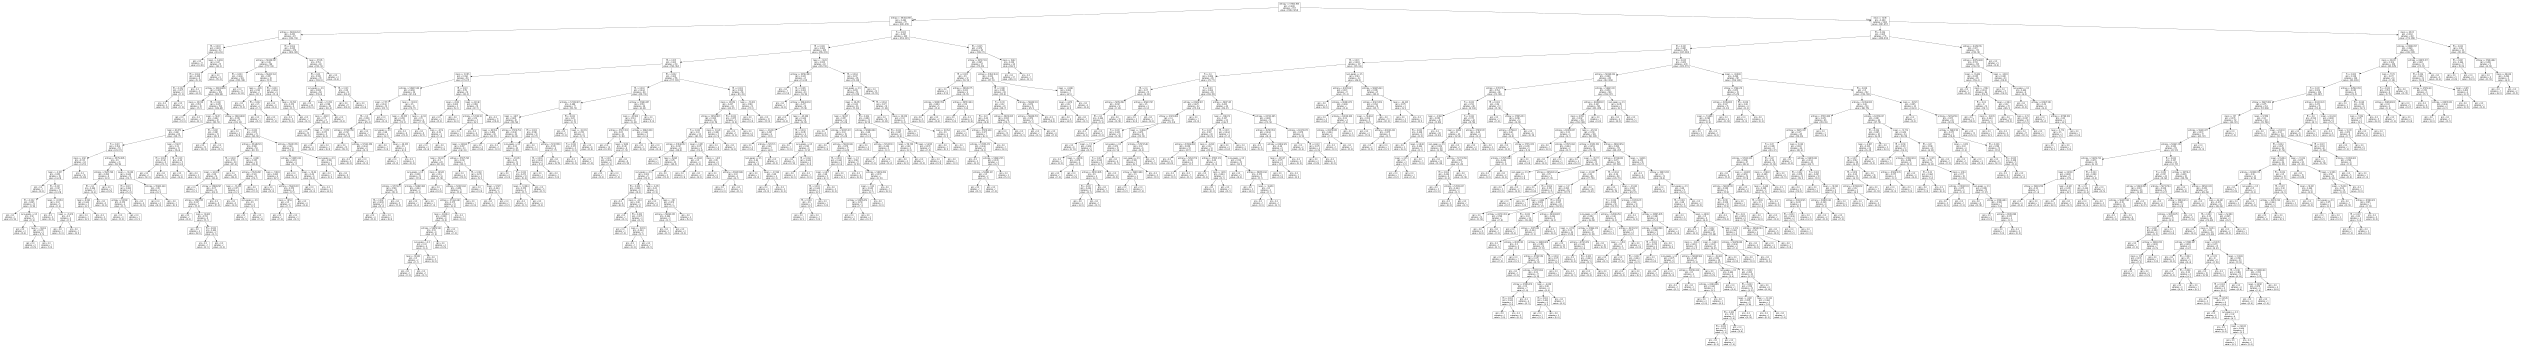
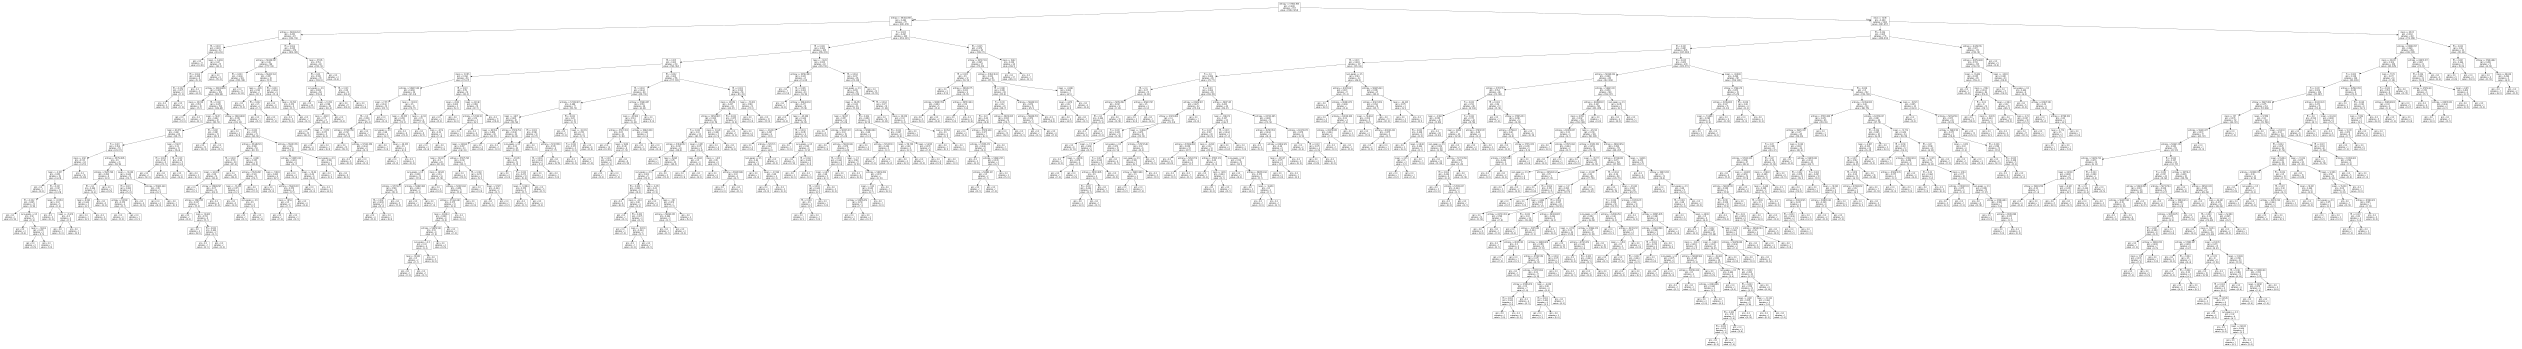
(1977, 84) -> (1971, 106)
(741, 98) -> (744, 99)
